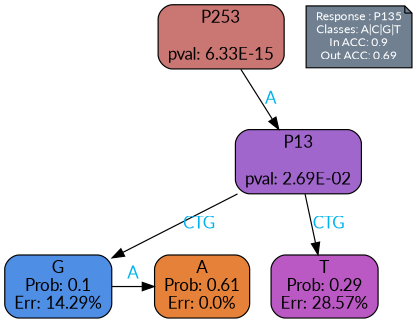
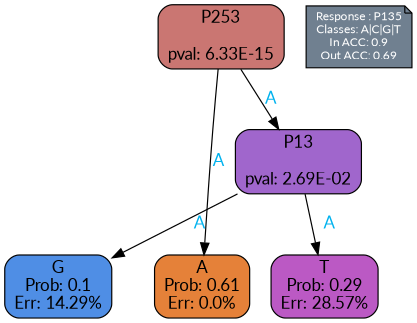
(200, 224) -> (200, 224)
(329, 224) -> (329, 224)
(127, 287) -> (211, 156)
